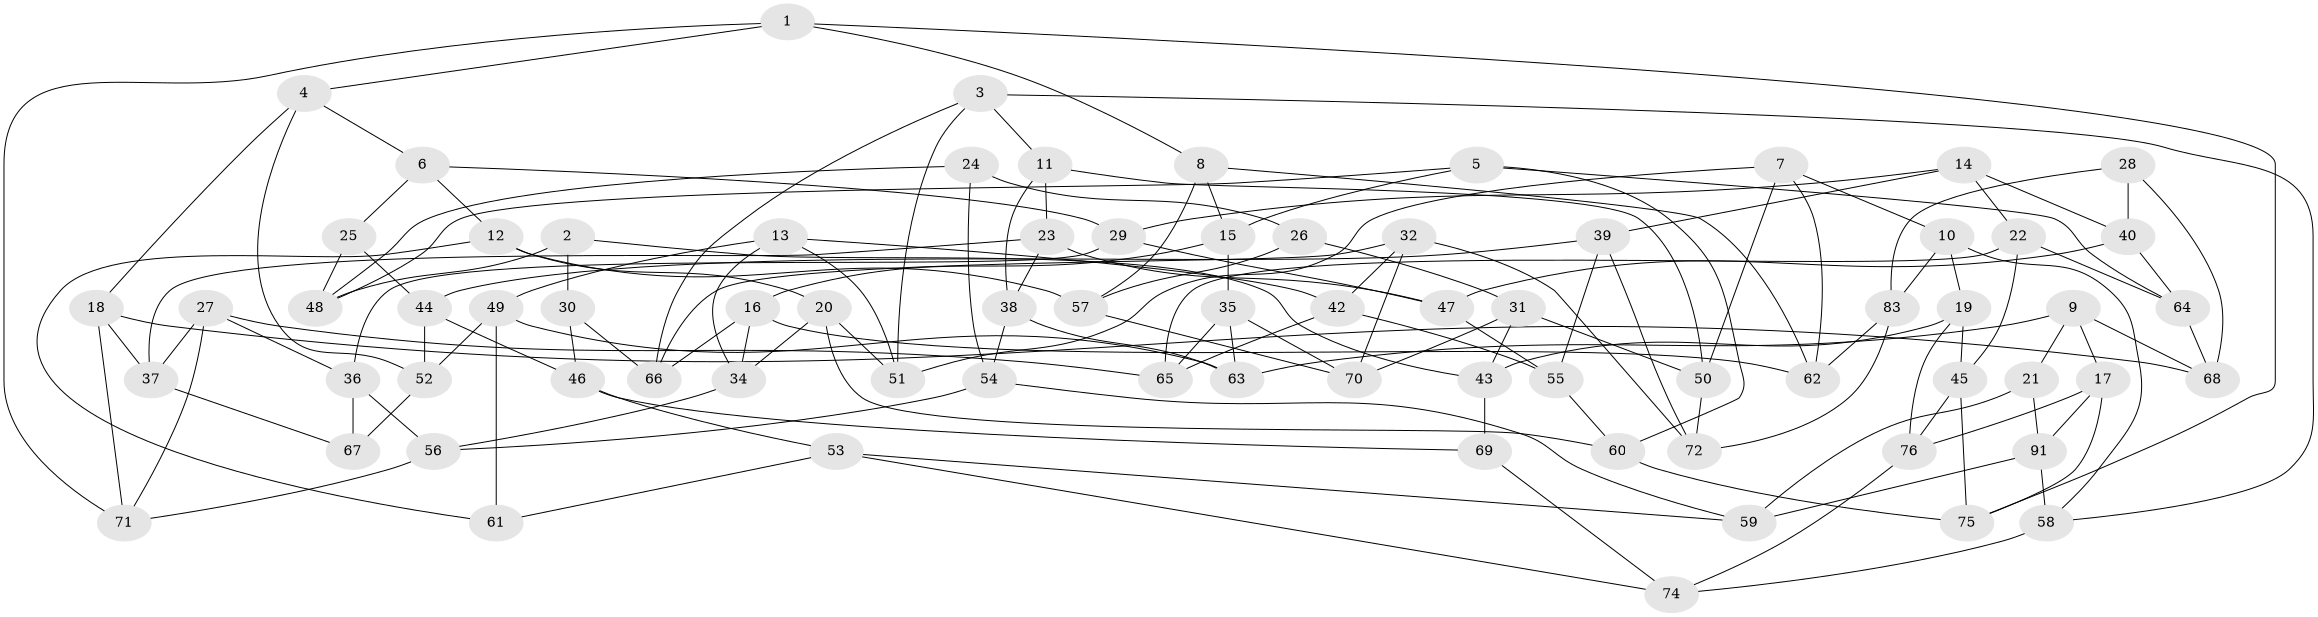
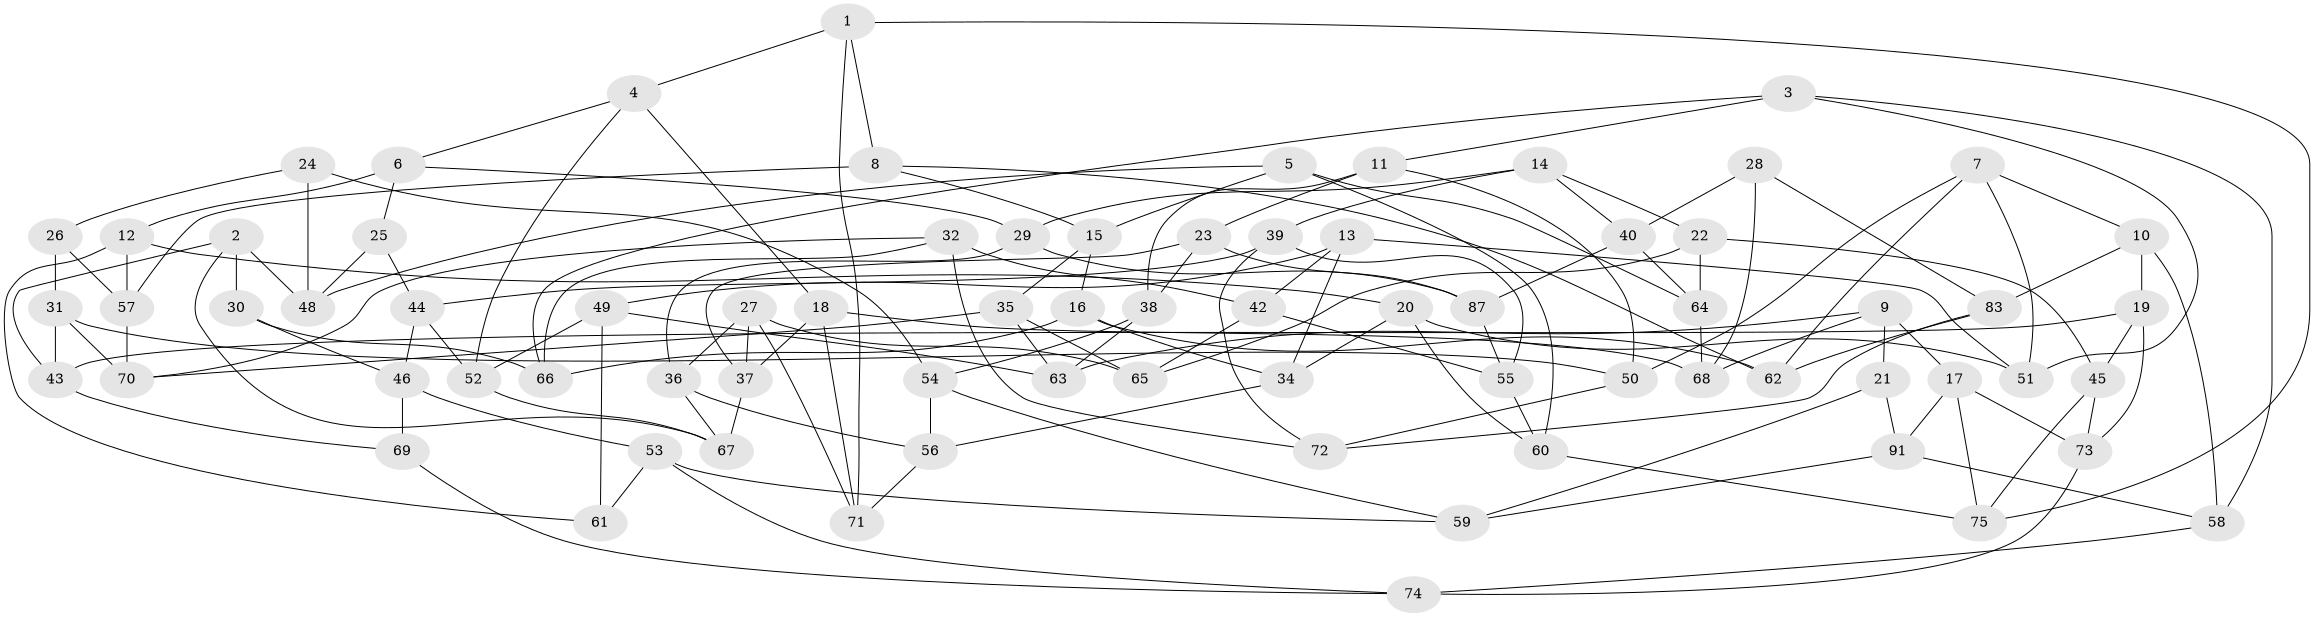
(1447, 308) -> (1477, 308)
none -> (396, 427)
(1909, 451) -> (2085, 451)
